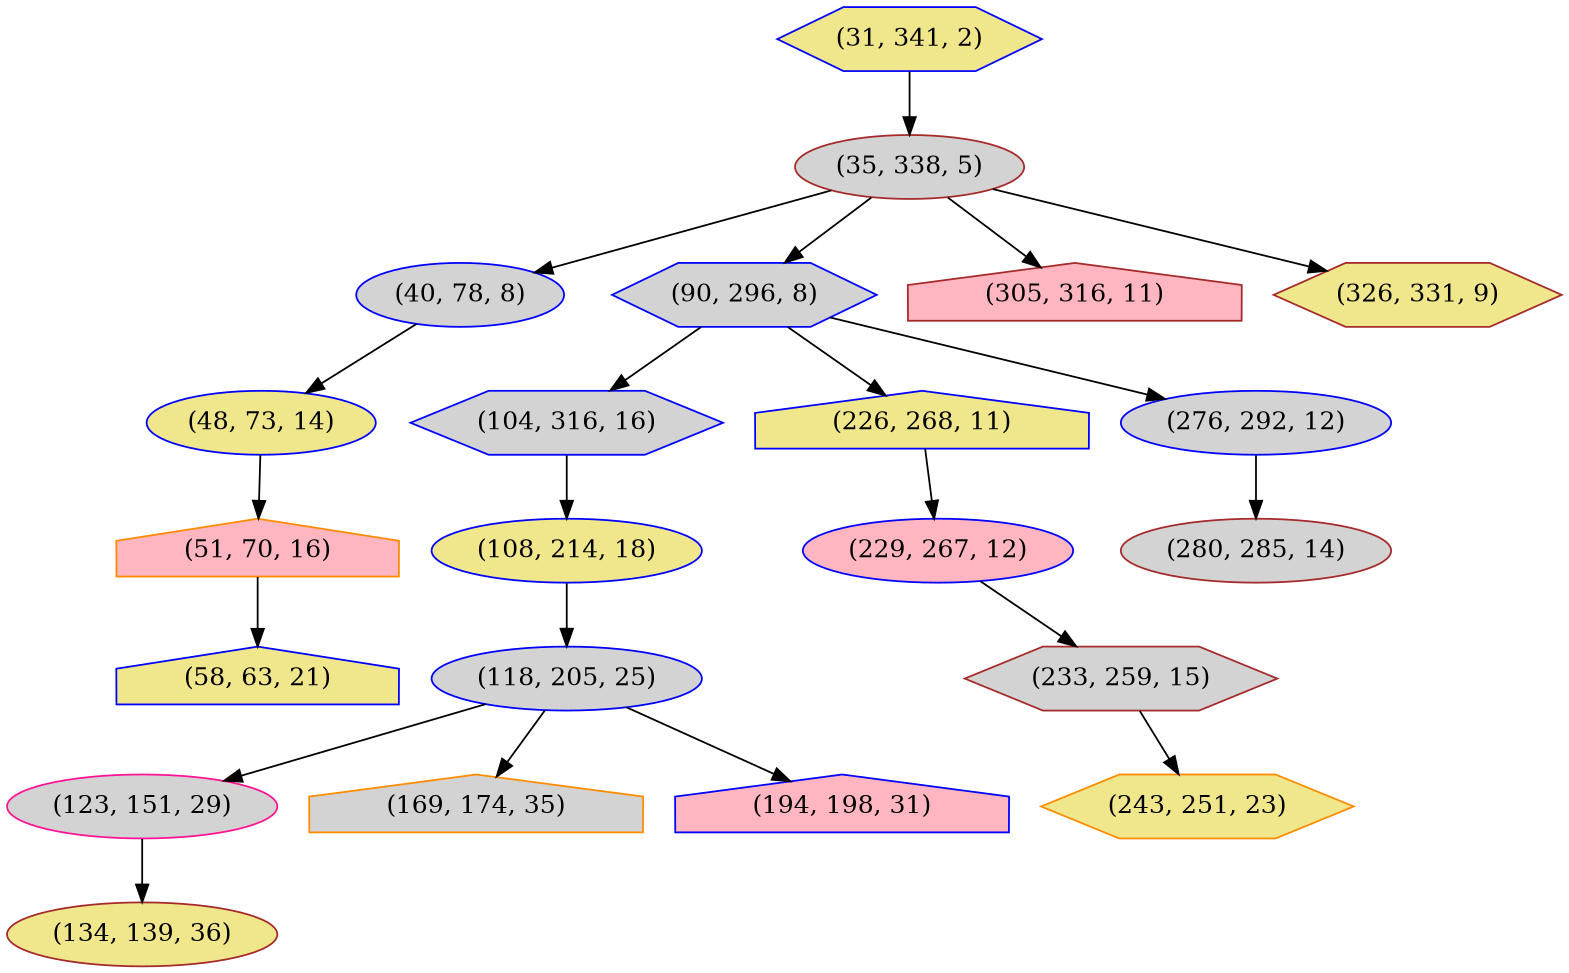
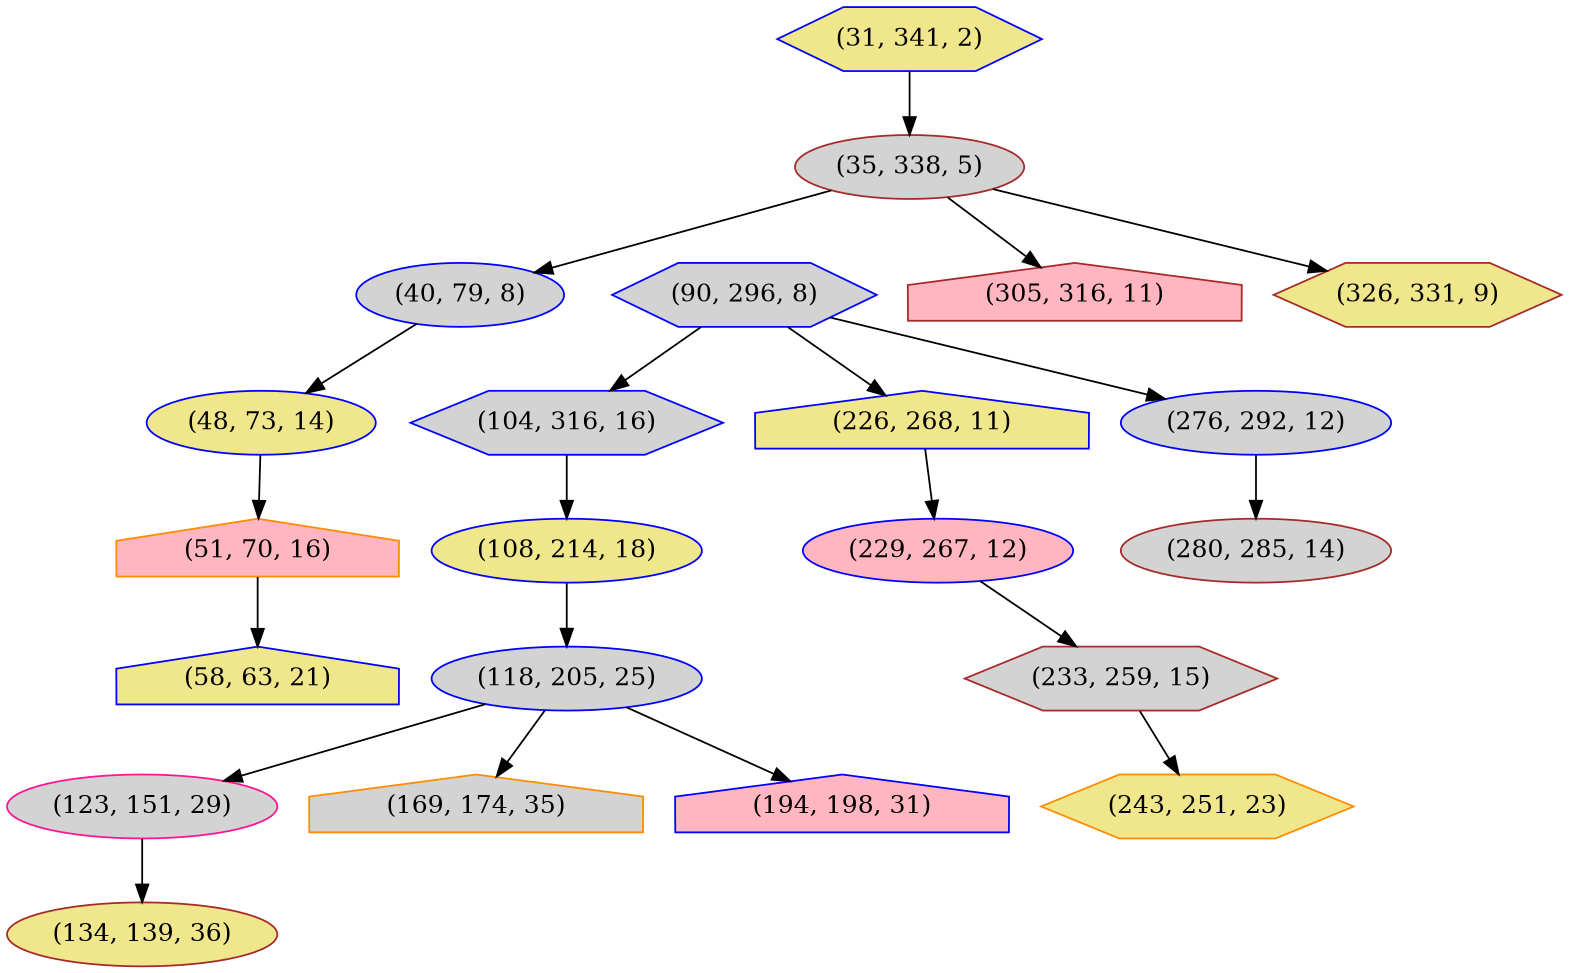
(835, 225) -> none
(460, 295) -> (460, 295)
